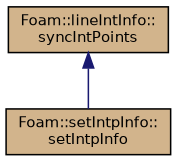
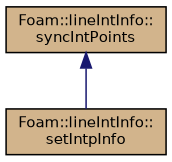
(88, 132) -> (86, 132)
